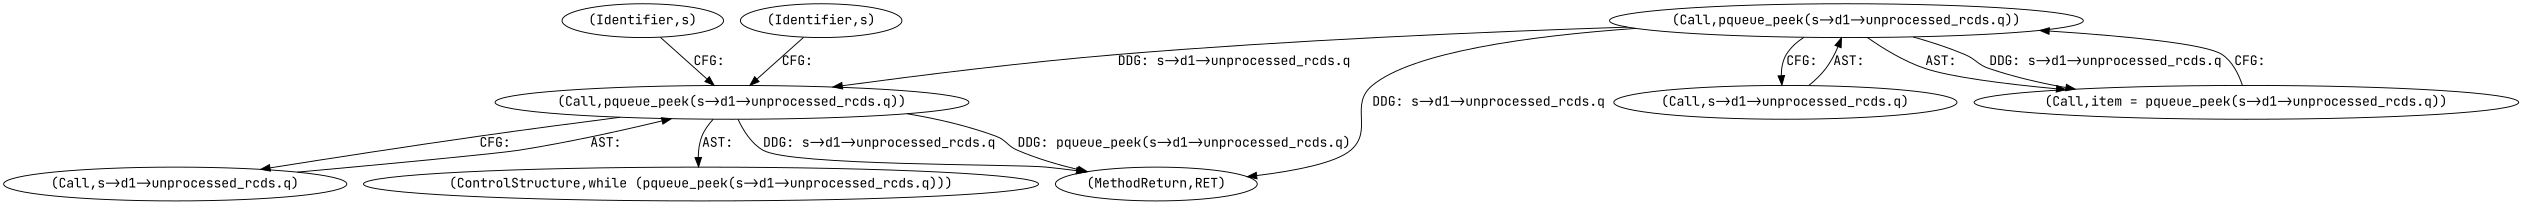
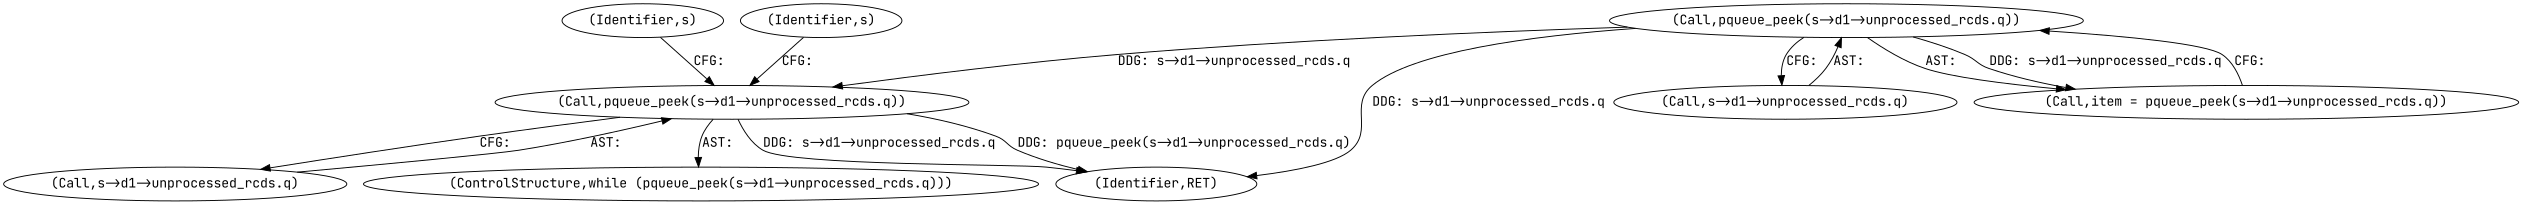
(1156, 184) -> (1156, 184)
